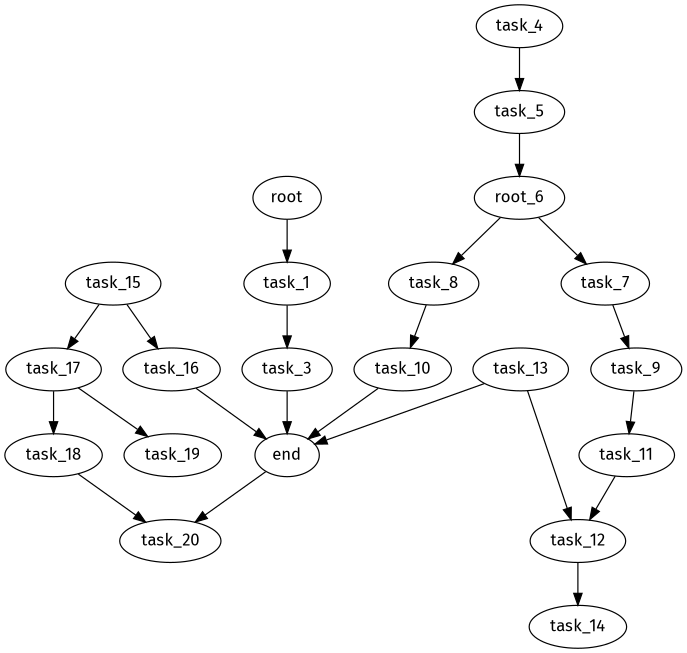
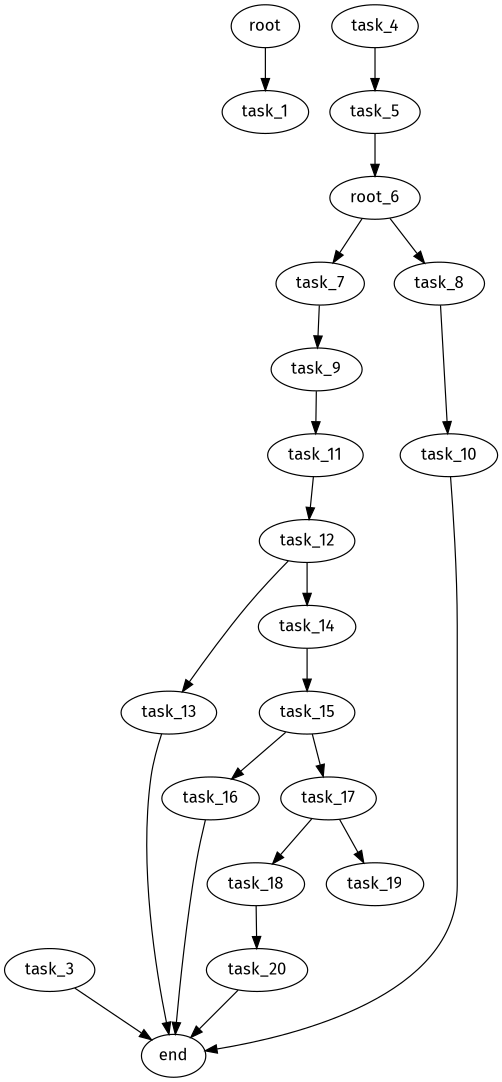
(287, 321) -> none
(547, 449) -> (236, 619)
(235, 493) -> (219, 1009)
none -> (307, 664)
